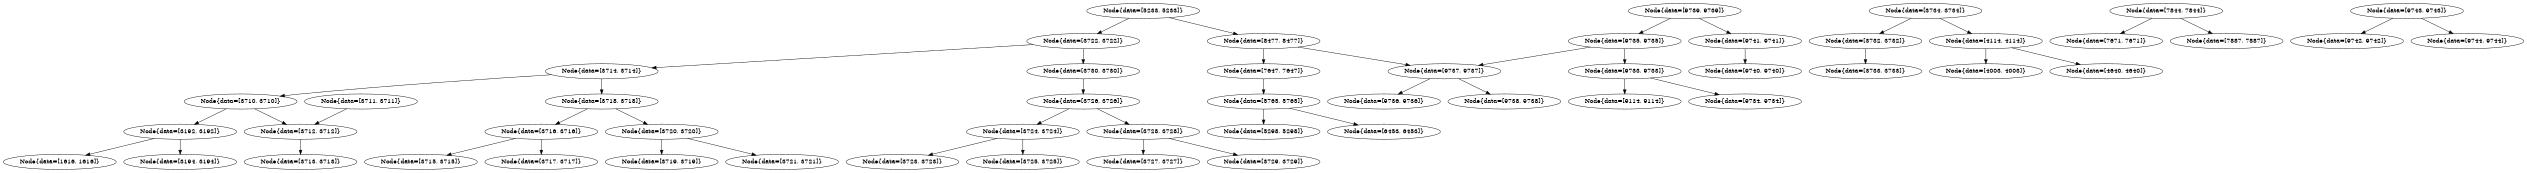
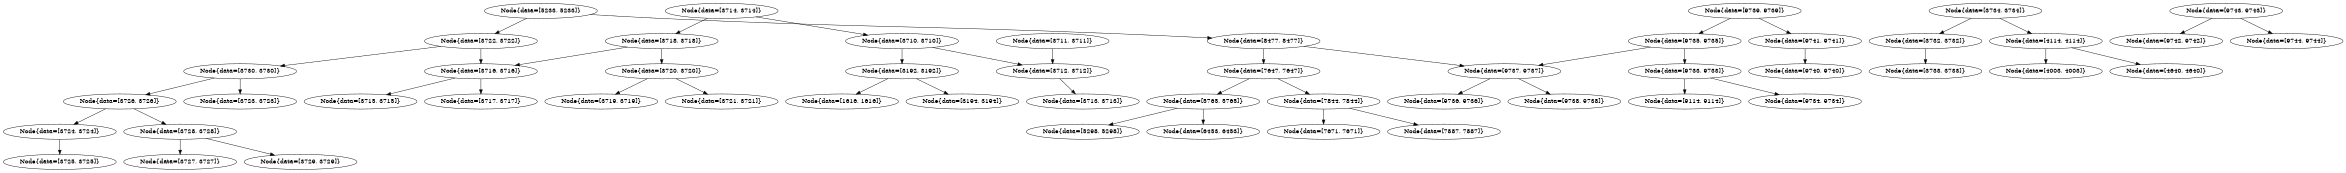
(845, 56) -> (481, 54)
none -> (1292, 85)
(965, 146) -> (240, 84)
